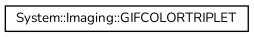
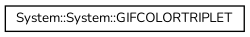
(127, 19) -> (125, 19)
